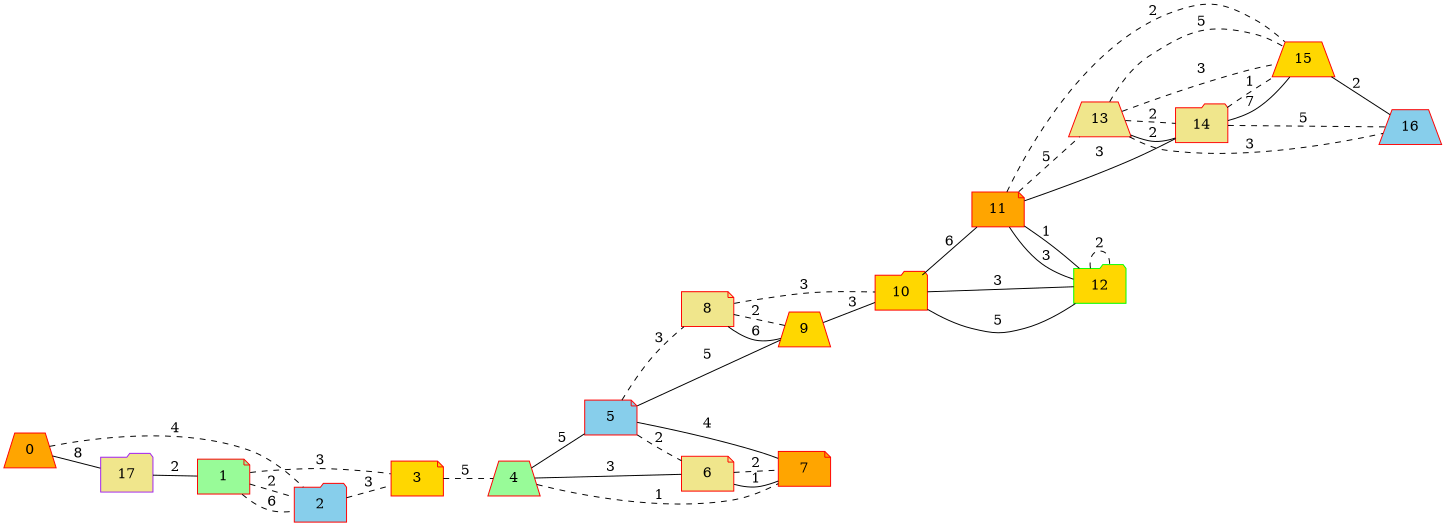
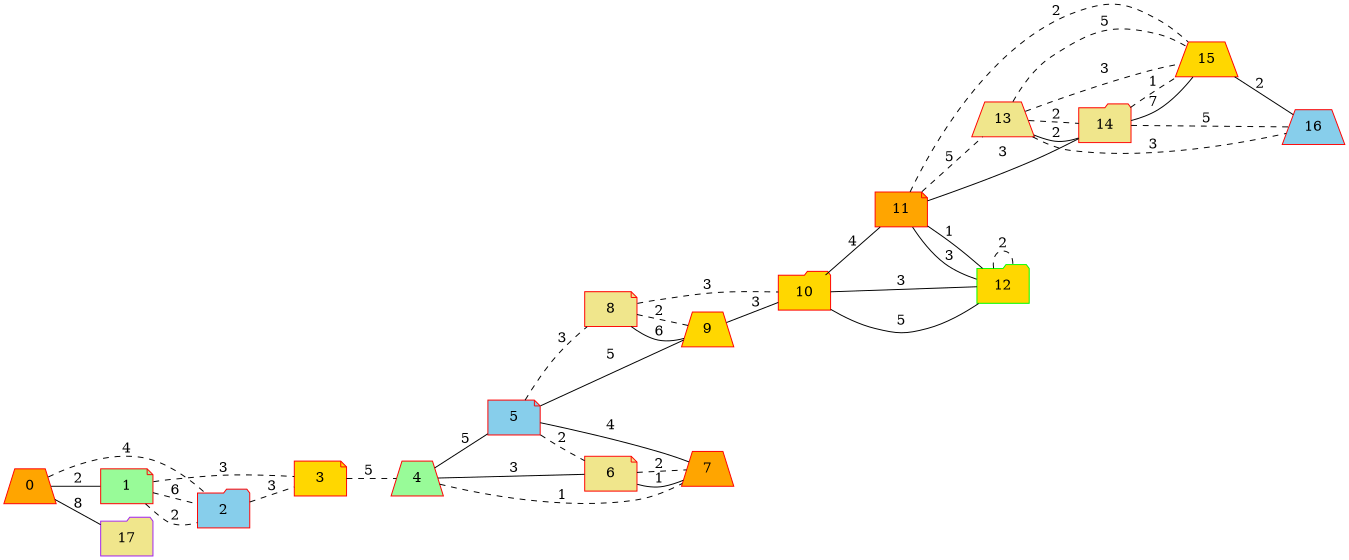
(950, 242) -> (853, 242)
(804, 469) -> (708, 469)
(175, 476) -> (76, 486)
